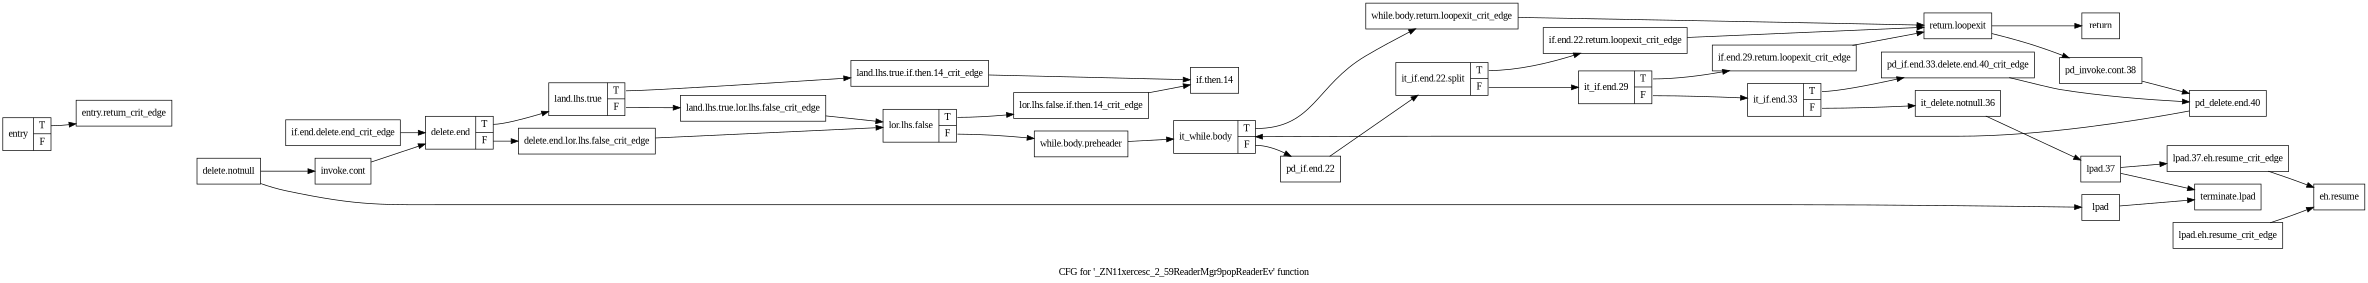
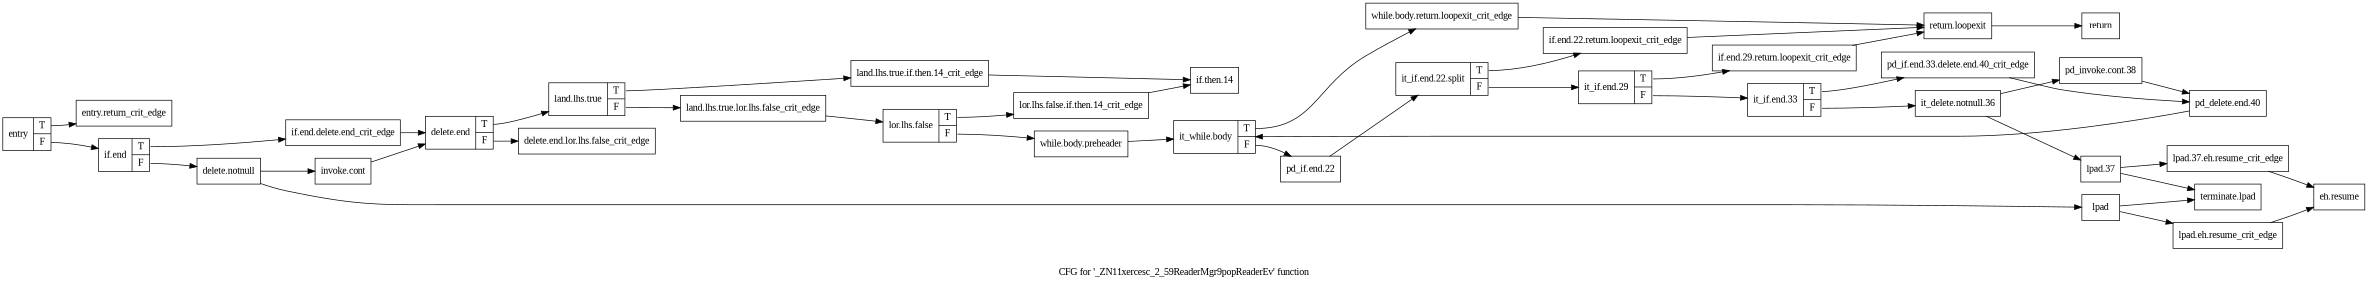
(2028, 43) -> (2027, 88)
(766, 133) -> none
none -> (124, 155)
none -> (2143, 217)
